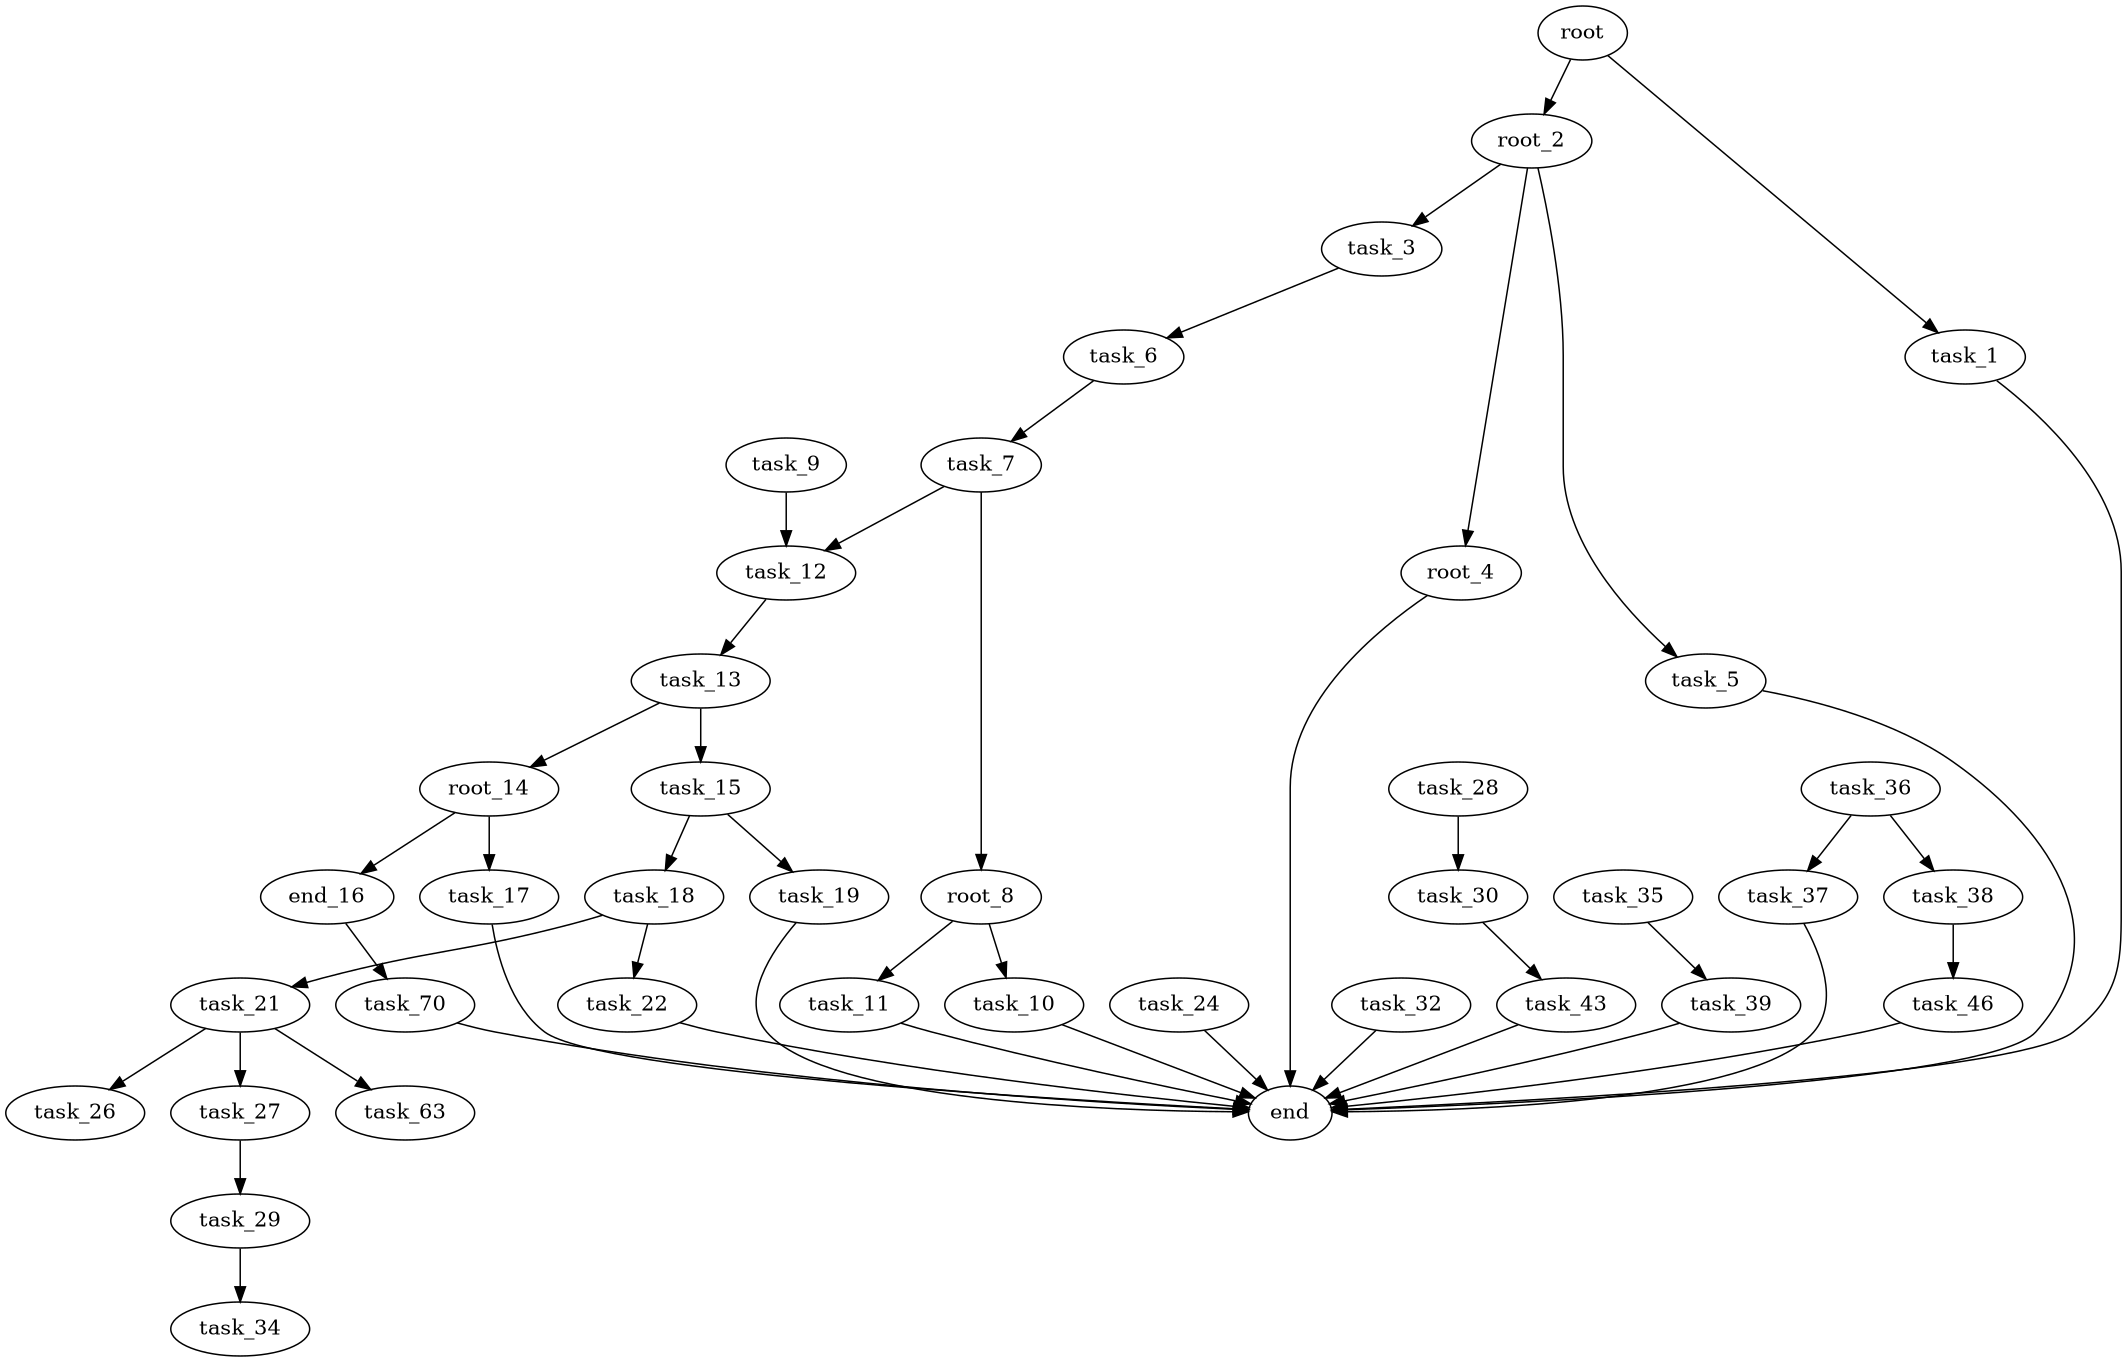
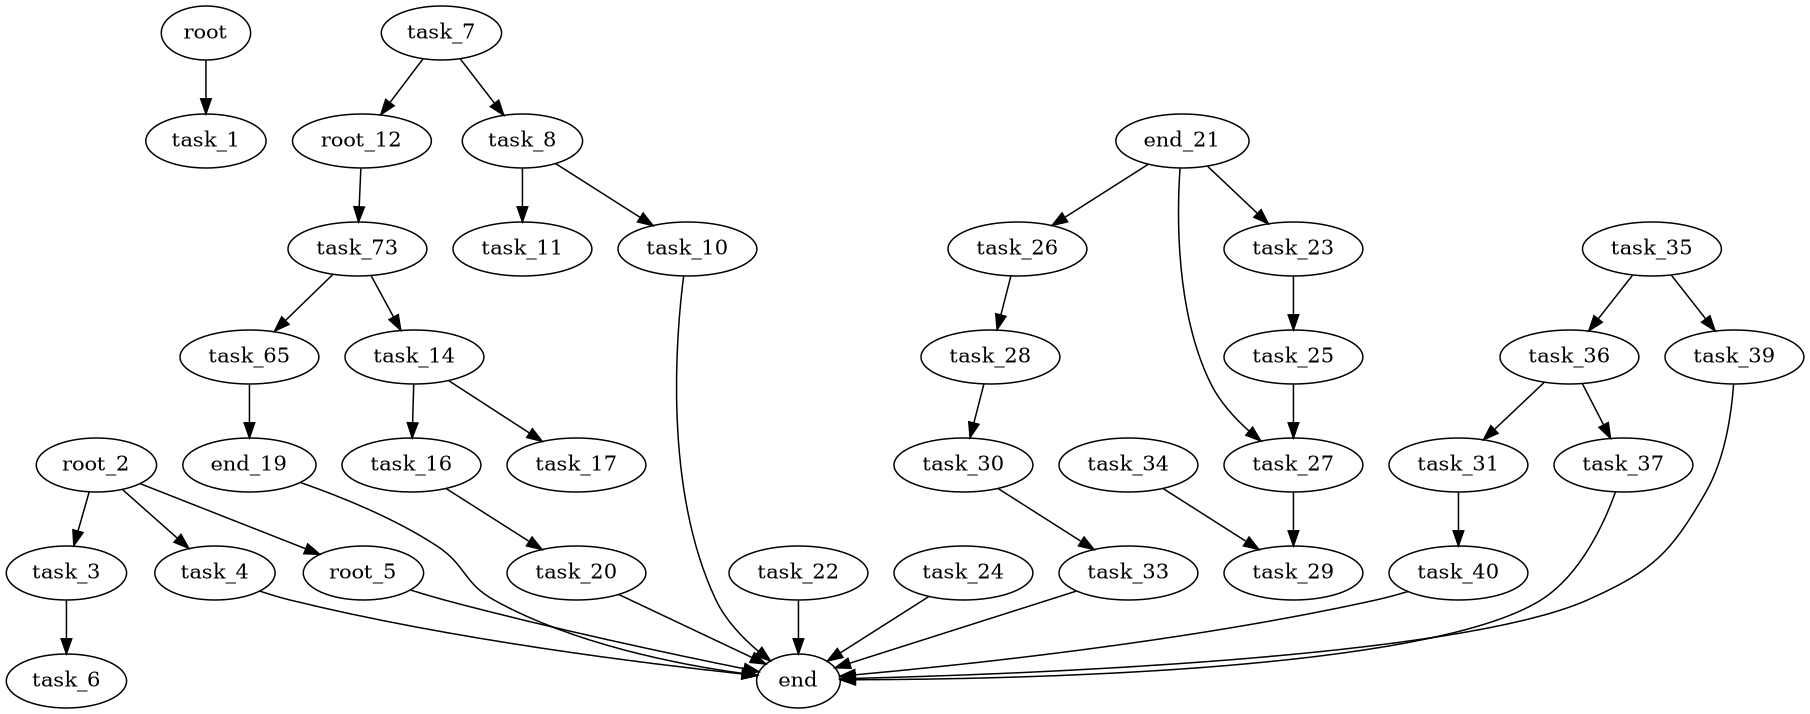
(1561, 80) -> none
none -> (1006, 295)
none -> (1615, 297)
none -> (1293, 357)
(1059, 406) -> none
(786, 465) -> none
(786, 573) -> (362, 141)
(1461, 573) -> (215, 573)
(701, 681) -> (357, 249)
(1706, 681) -> (363, 573)
(489, 789) -> (414, 357)
(701, 789) -> (249, 357)
(327, 897) -> (411, 465)
(654, 897) -> none
(819, 897) -> (249, 465)
(981, 897) -> (522, 141)
(1953, 897) -> (1458, 465)
(240, 1005) -> (1182, 141)
(405, 1005) -> (576, 573)
(1401, 1005) -> none
(1566, 1005) -> (1128, 573)
(1953, 1005) -> (1458, 573)
(2064, 1036) -> none
(1068, 1065) -> none
(826, 1080) -> none
(405, 1113) -> (1293, 249)
(240, 1268) -> (1204, 515)
